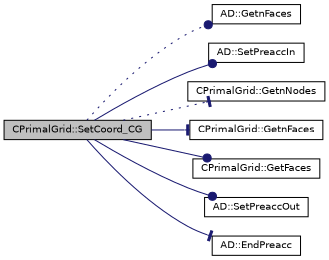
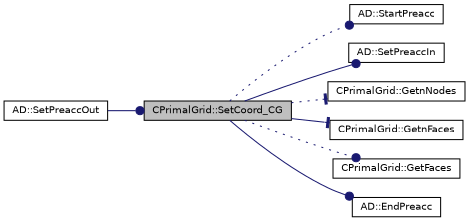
(256, 14) -> (396, 14)
(163, 148) -> (298, 139)
(150, 170) -> (122, 111)
(142, 194) -> (284, 162)
